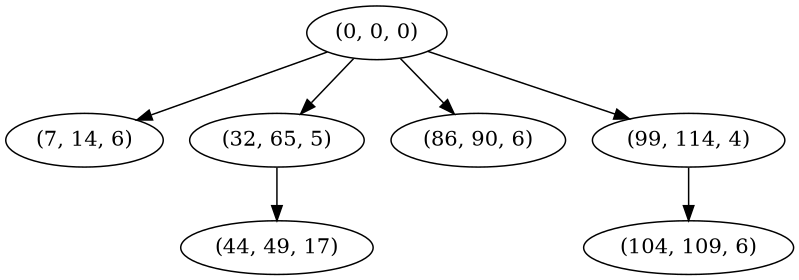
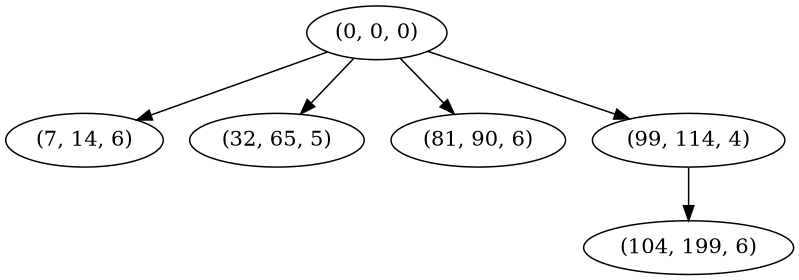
(478, 140) -> (478, 140)
(277, 248) -> none
(689, 248) -> (689, 248)
